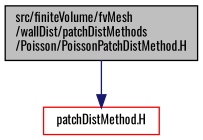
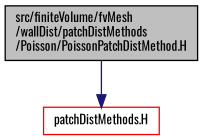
(101, 121) -> (101, 121)
